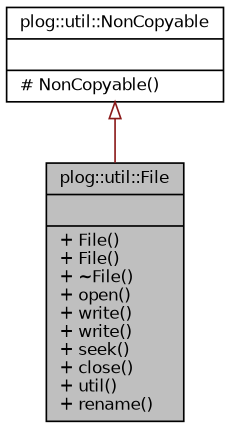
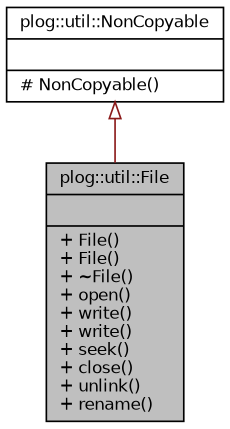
(89, 387) -> (100, 387)
